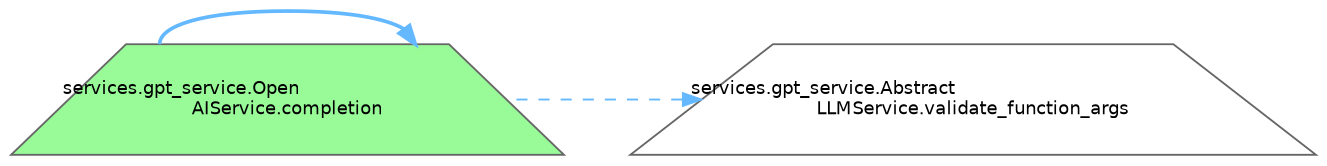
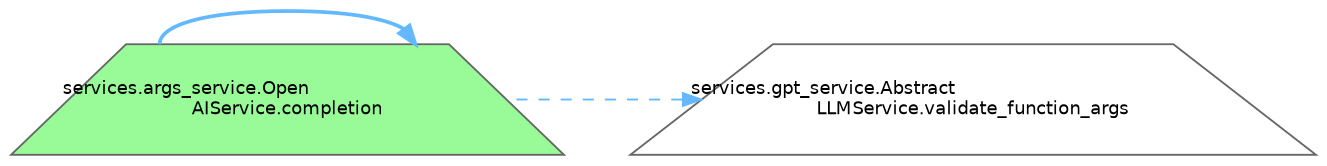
(288, 100) -> (288, 100)
